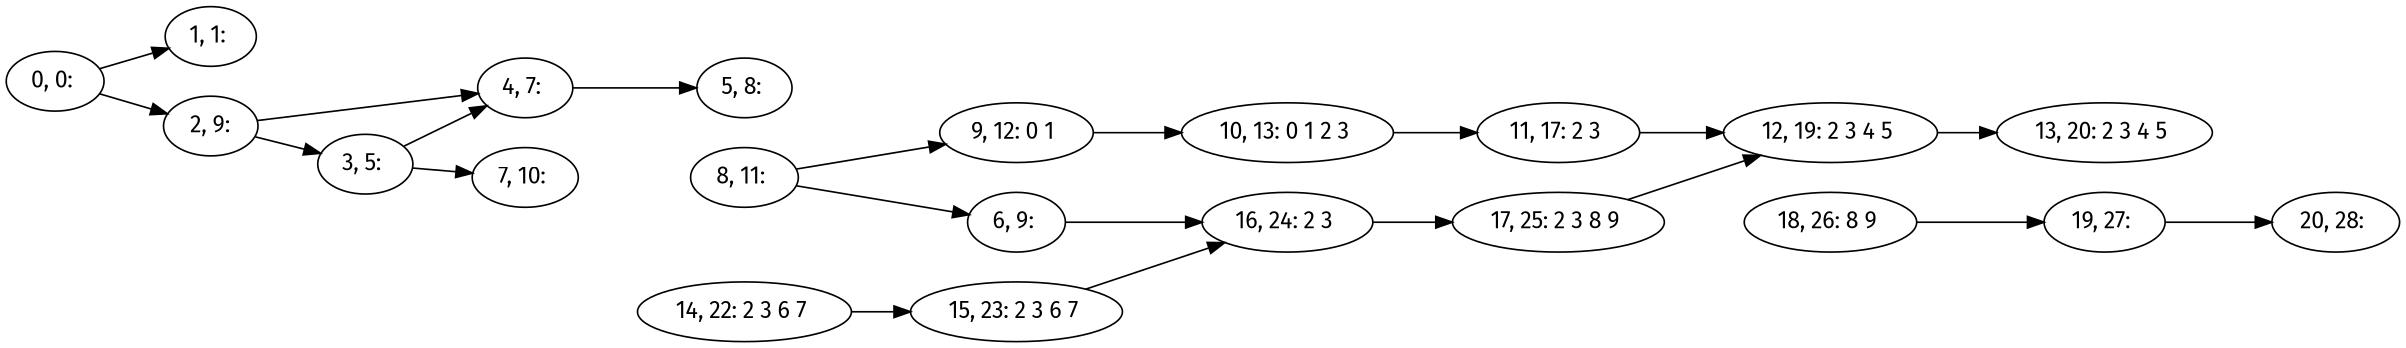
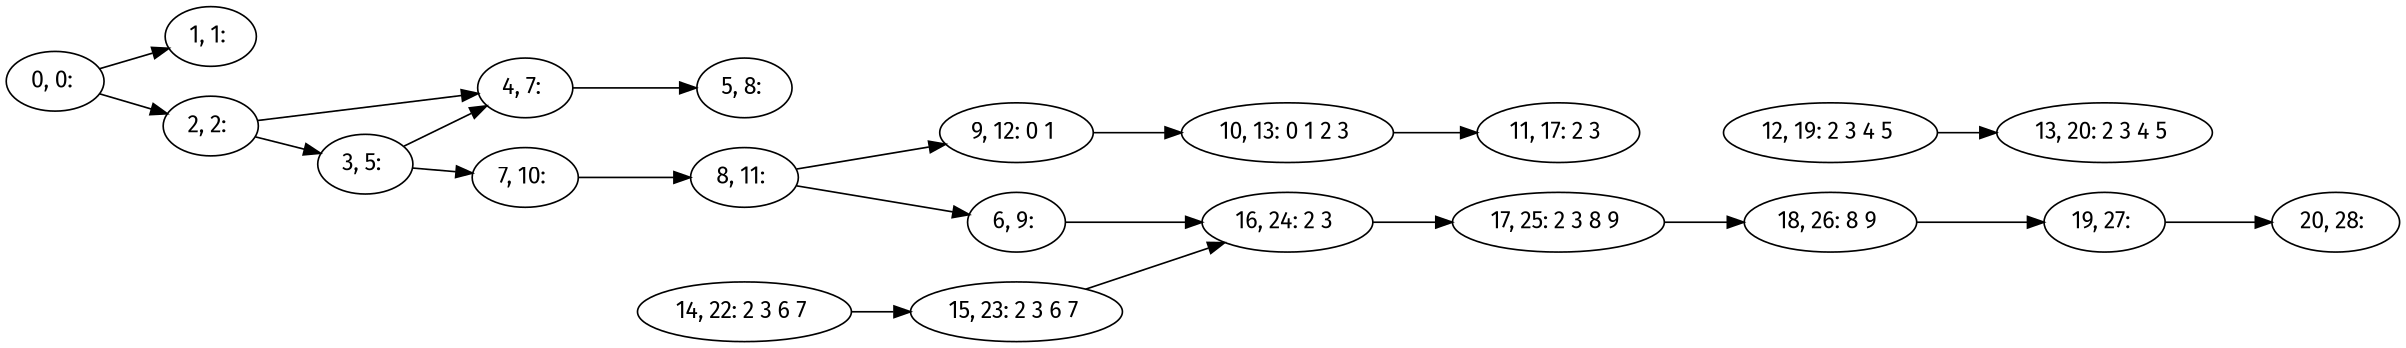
(211, 126) -> (211, 126)
(1673, 133) -> none
none -> (626, 177)
(1686, 180) -> (1696, 222)
